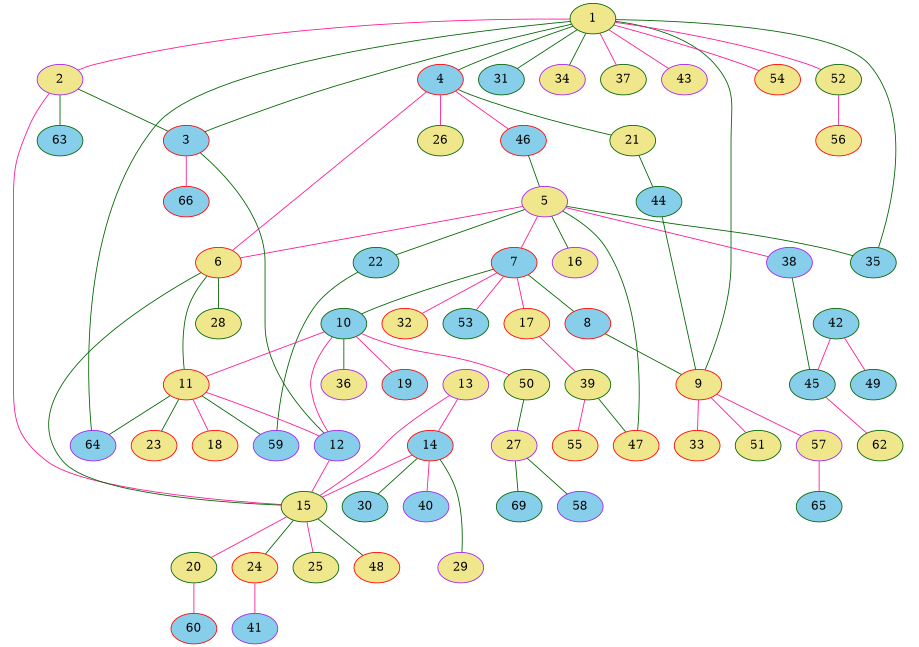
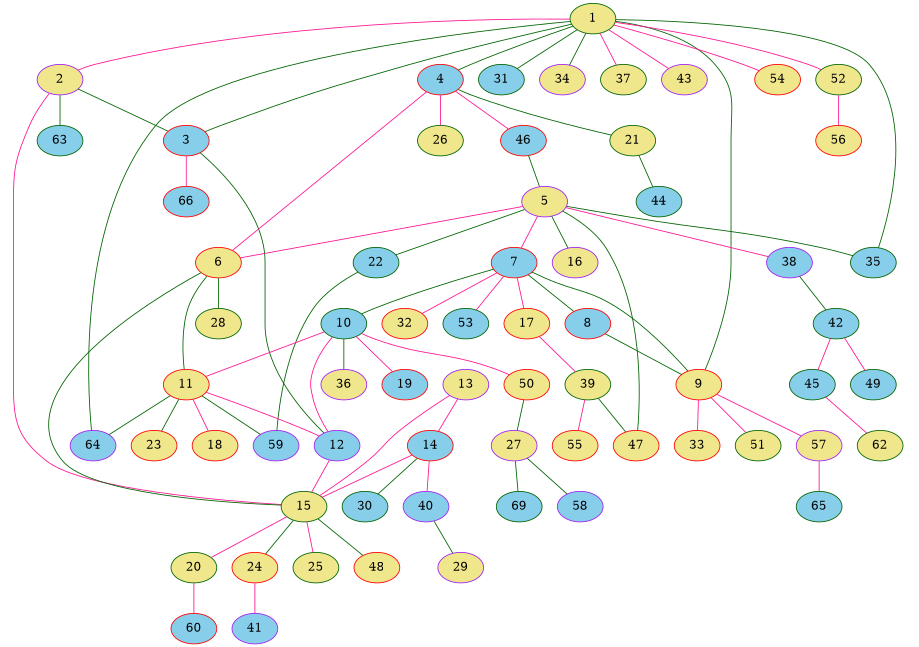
(679, 293) -> (618, 308)
(801, 324) -> (813, 293)
(527, 385) -> (527, 385)
(459, 504) -> (443, 537)
